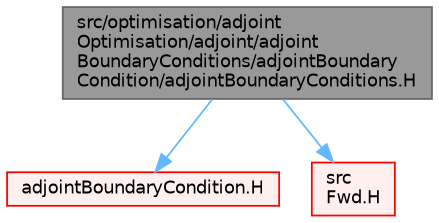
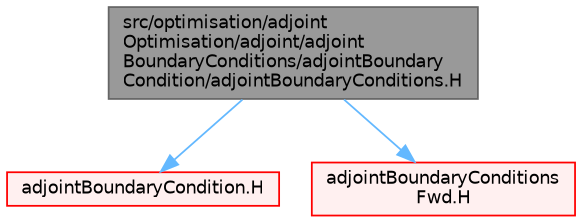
(353, 189) -> (443, 189)
